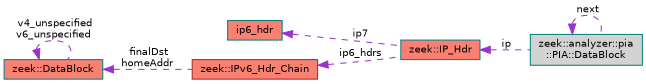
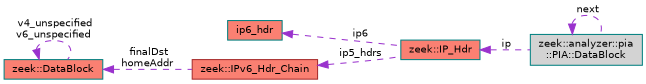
(359, 34) -> (359, 34)
(359, 53) -> (359, 53)
